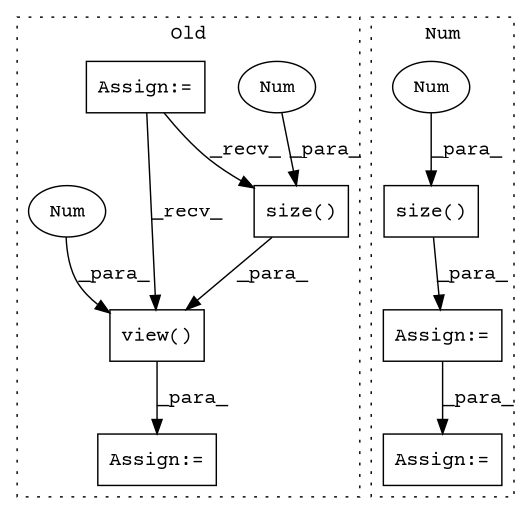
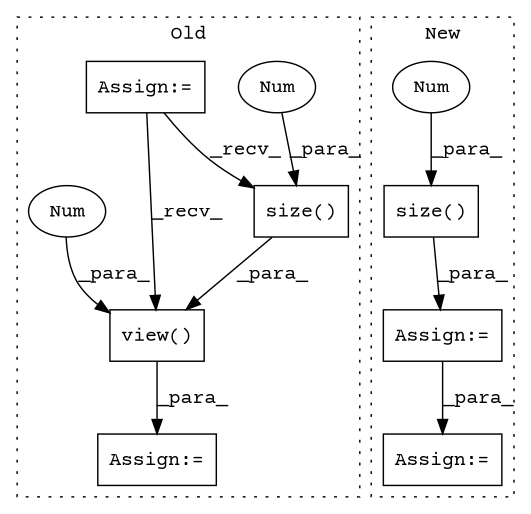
(443, 34) -> (443, 34)
